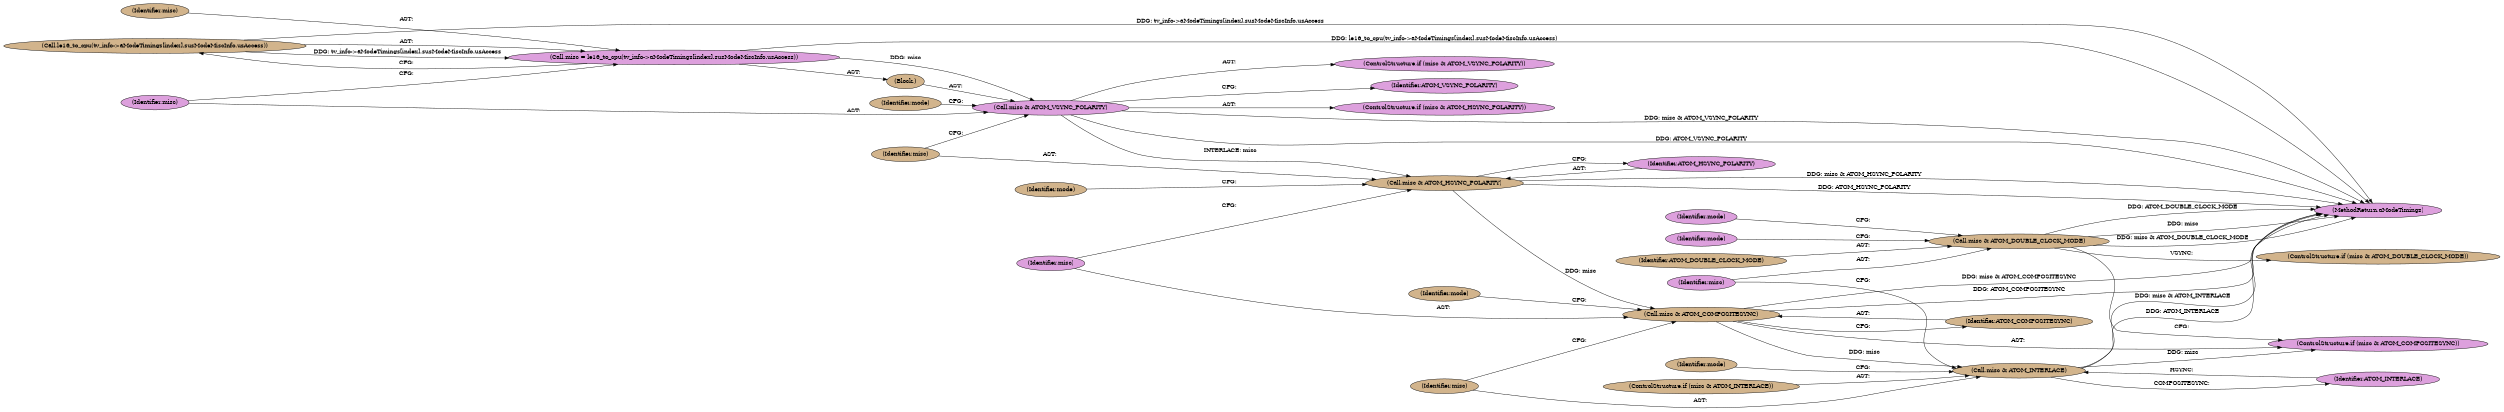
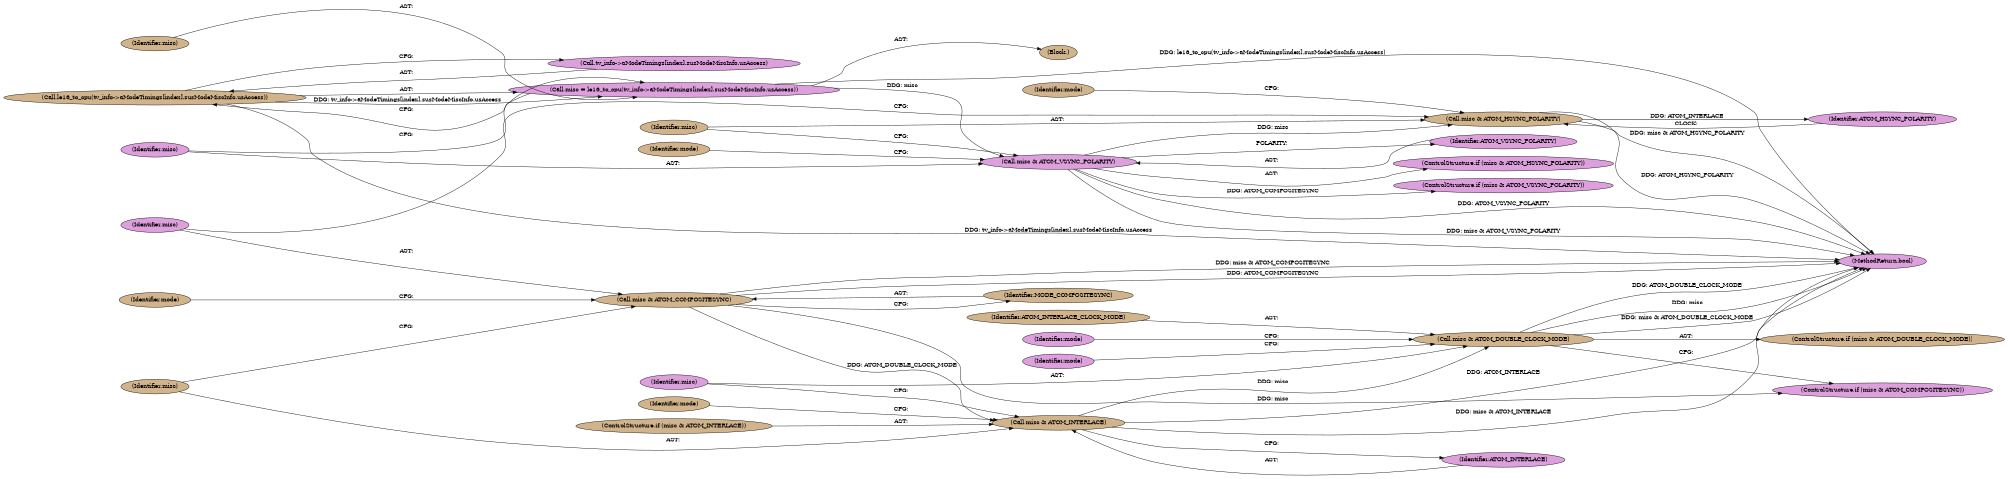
(1230, 62) -> (1273, 191)
none -> (674, 63)
(1230, 87) -> (1273, 143)
(967, 93) -> (1291, 168)
(1230, 151) -> (1273, 128)
(1580, 159) -> (1687, 116)
(1580, 169) -> (1687, 124)
(2378, 210) -> (1882, 261)
(2183, 253) -> (1687, 336)
(1701, 261) -> (1058, 317)
(1545, 262) -> none
(2019, 321) -> (1058, 295)
(2019, 340) -> (1273, 399)
(1864, 352) -> (902, 365)
(2195, 360) -> (1284, 392)
(2183, 370) -> (1273, 460)
(2183, 384) -> (1273, 444)
